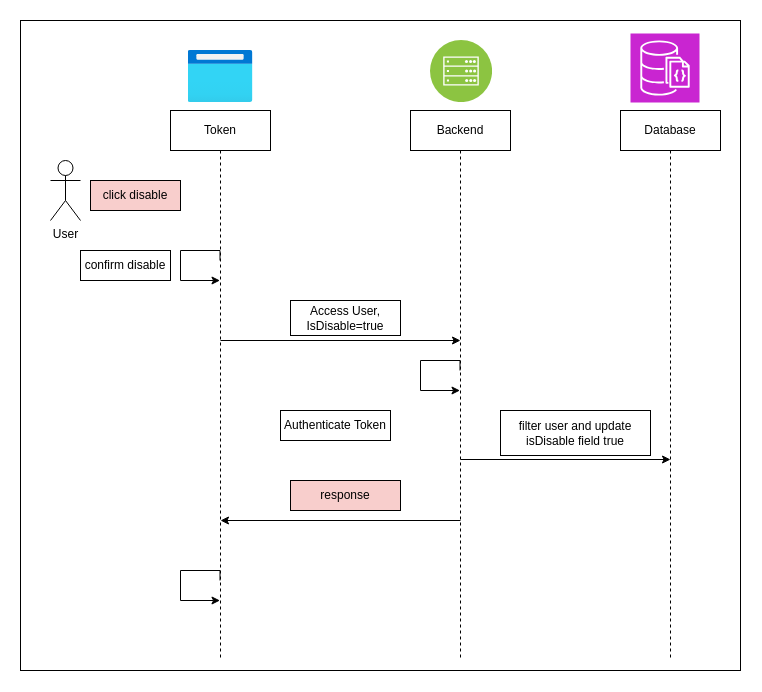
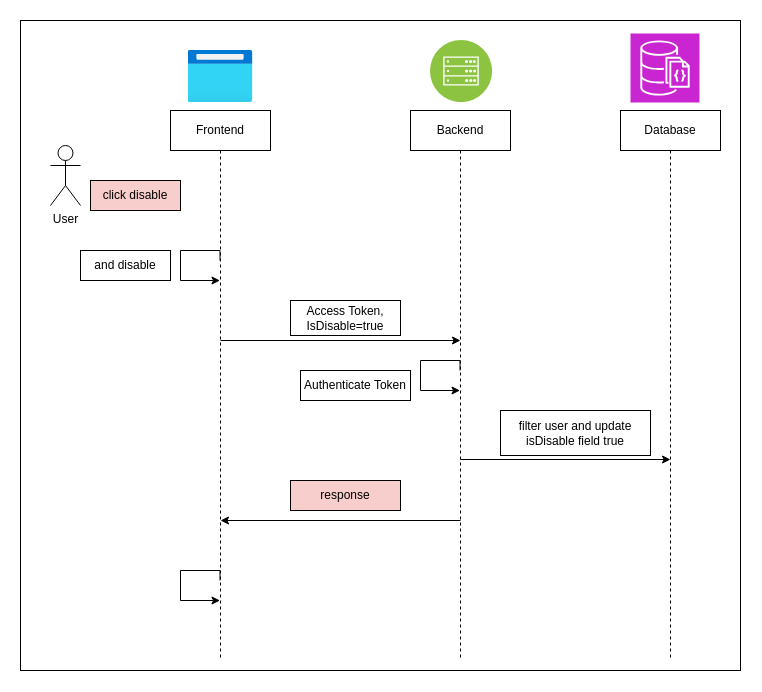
(221, 131) -> (221, 131)
(66, 191) -> (66, 176)
(126, 266) -> (126, 266)
(346, 319) -> (346, 319)
(336, 426) -> (356, 386)
